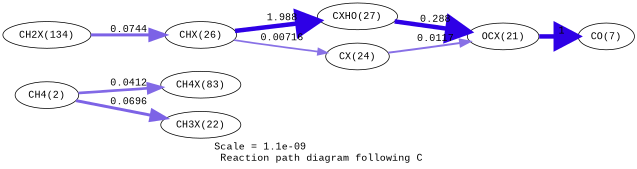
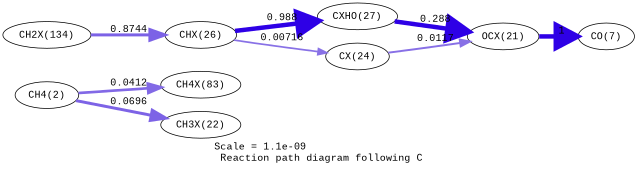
(279, 17) -> (279, 17)
(126, 29) -> (126, 29)
